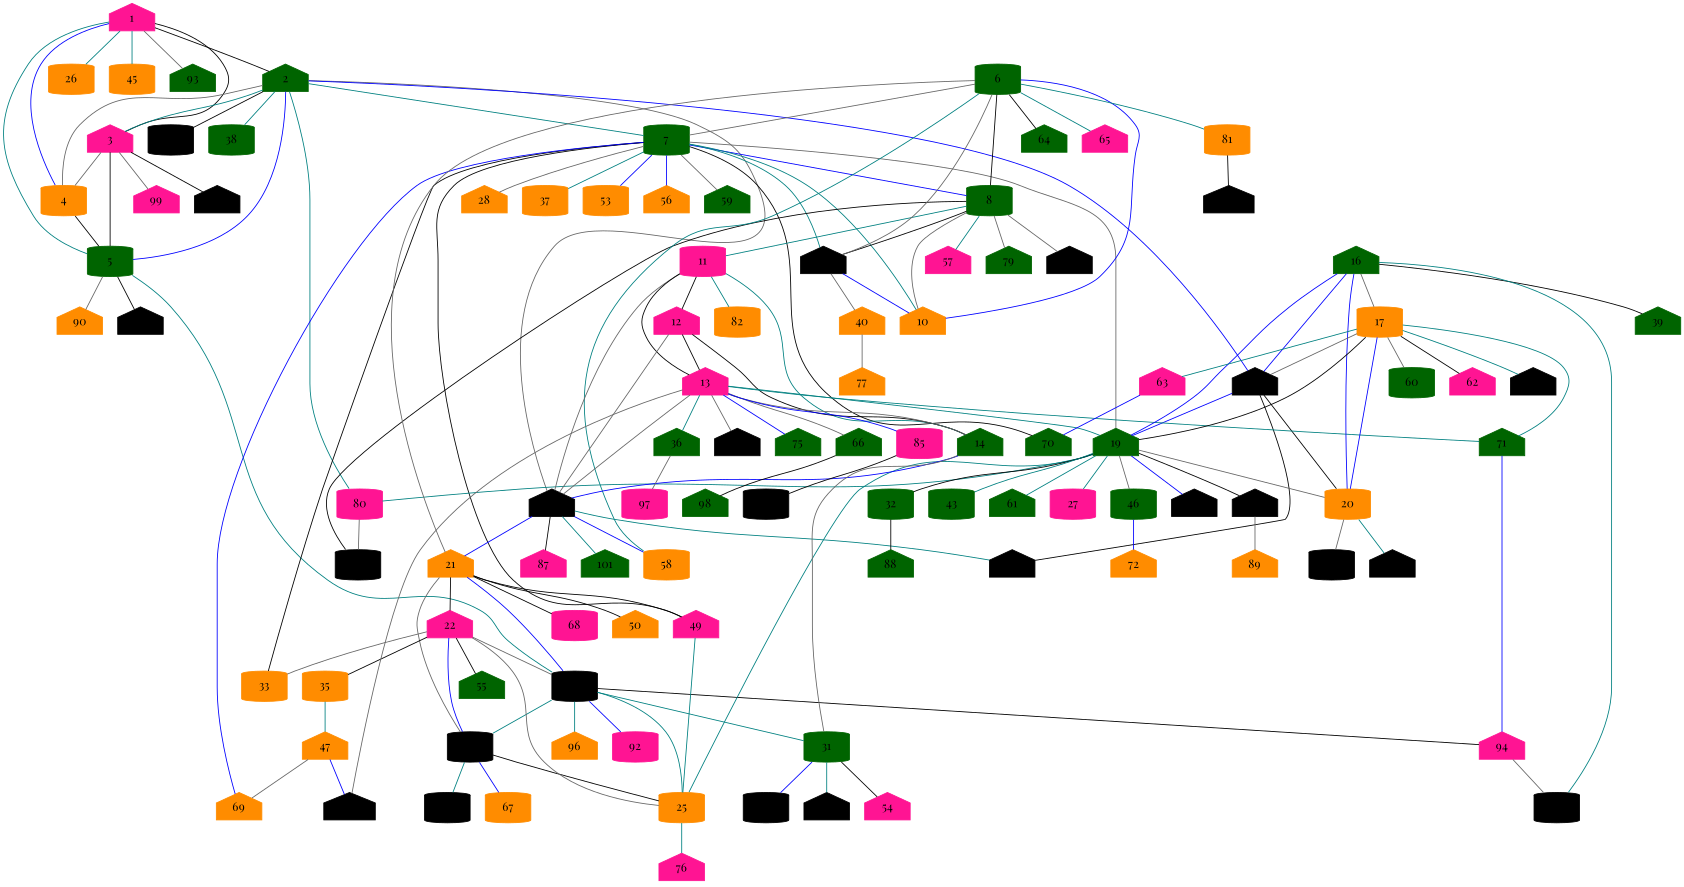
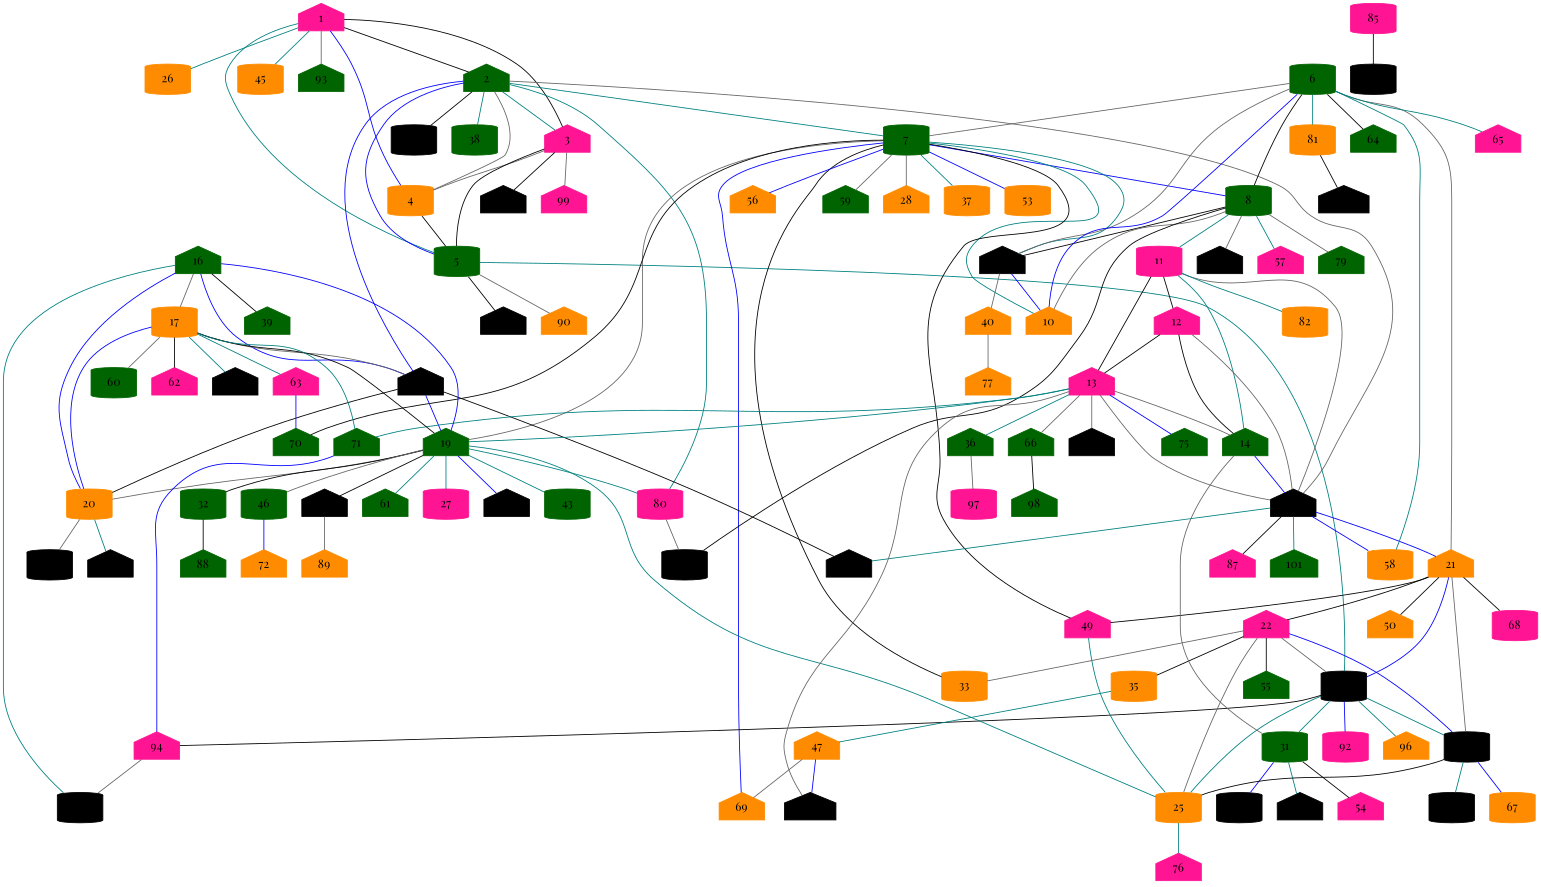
(812, 412) -> none
